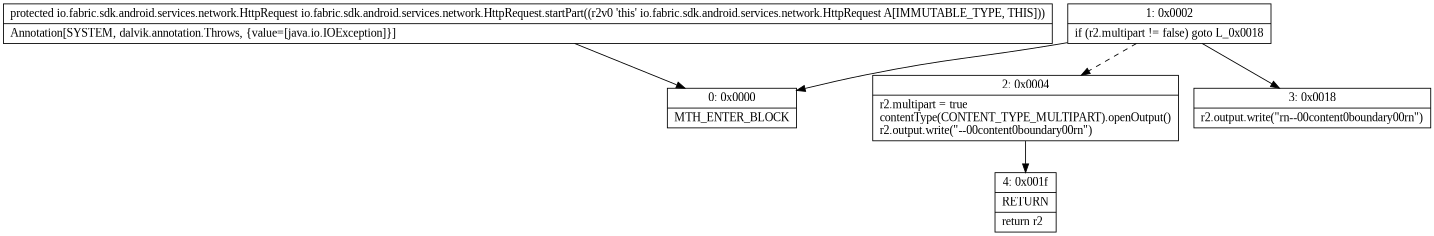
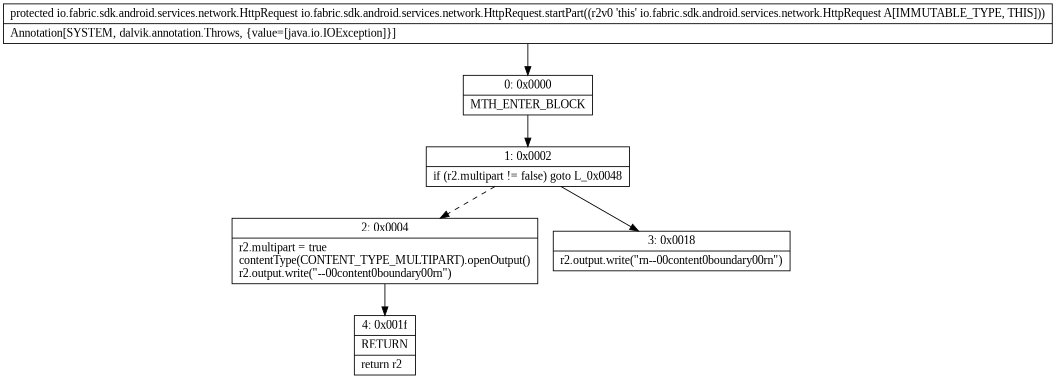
(1169, 33) -> (528, 176)
(936, 62) -> (528, 127)
